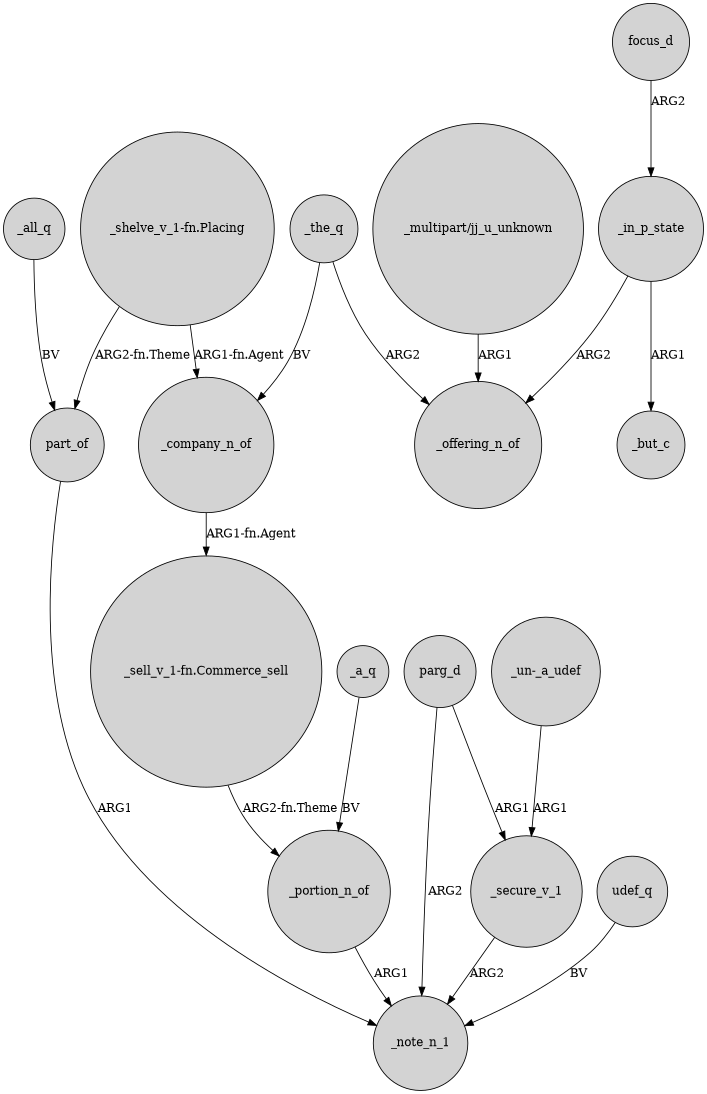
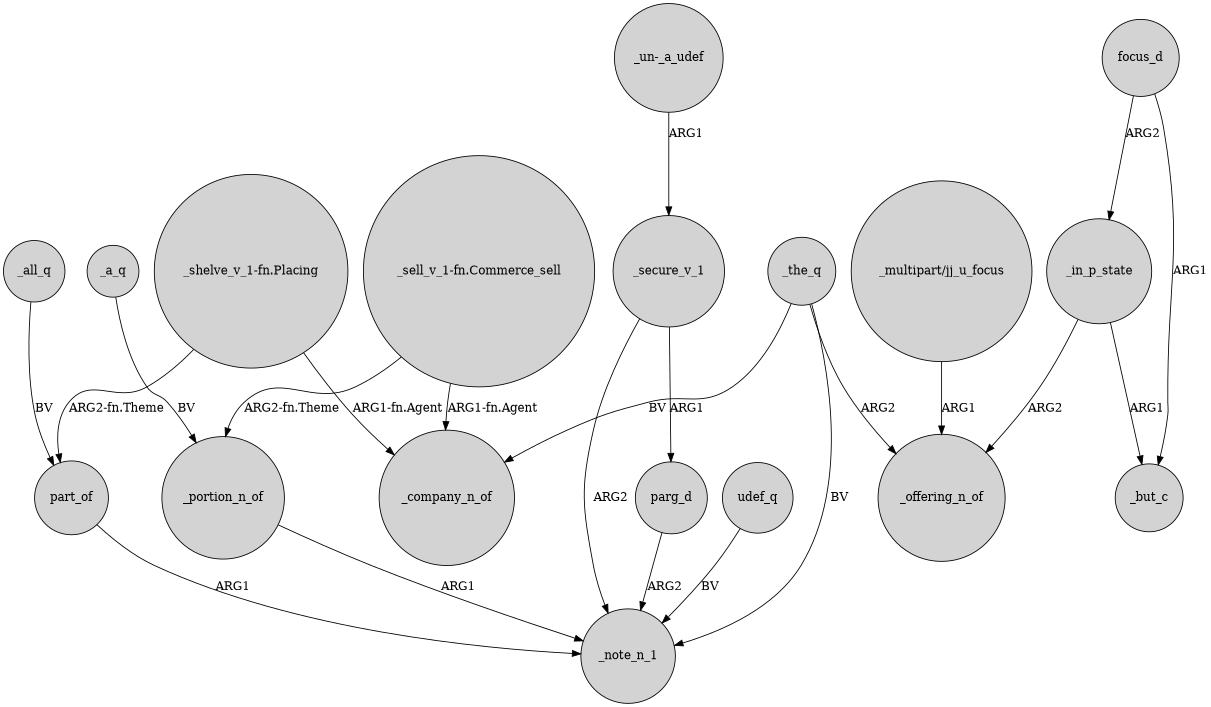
(478, 229) -> (942, 271)
none -> (1172, 275)
none -> (823, 508)
(206, 530) -> (448, 402)
(477, 769) -> (670, 390)
